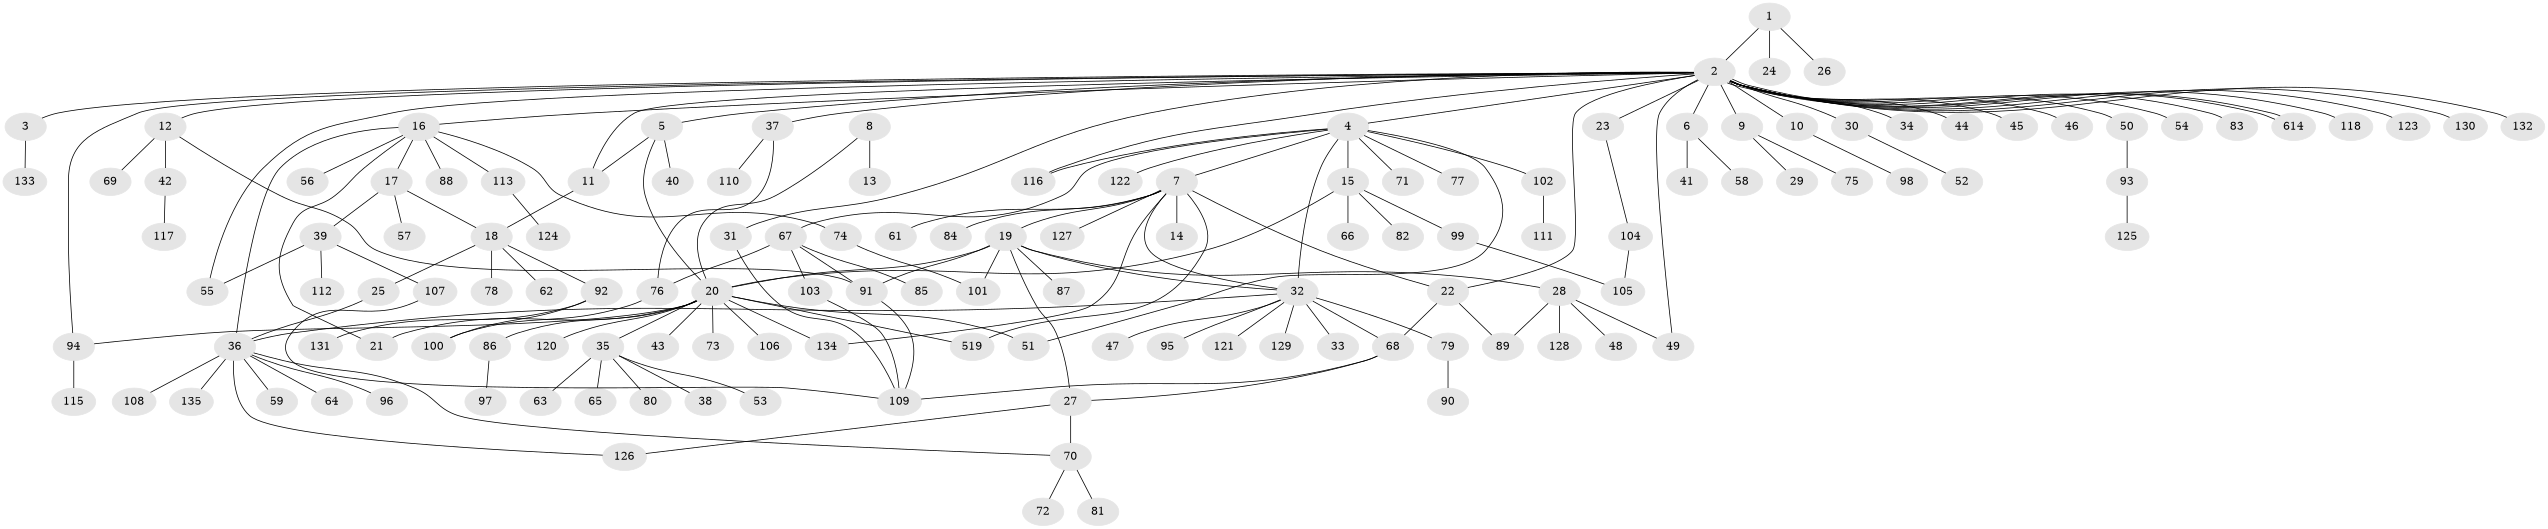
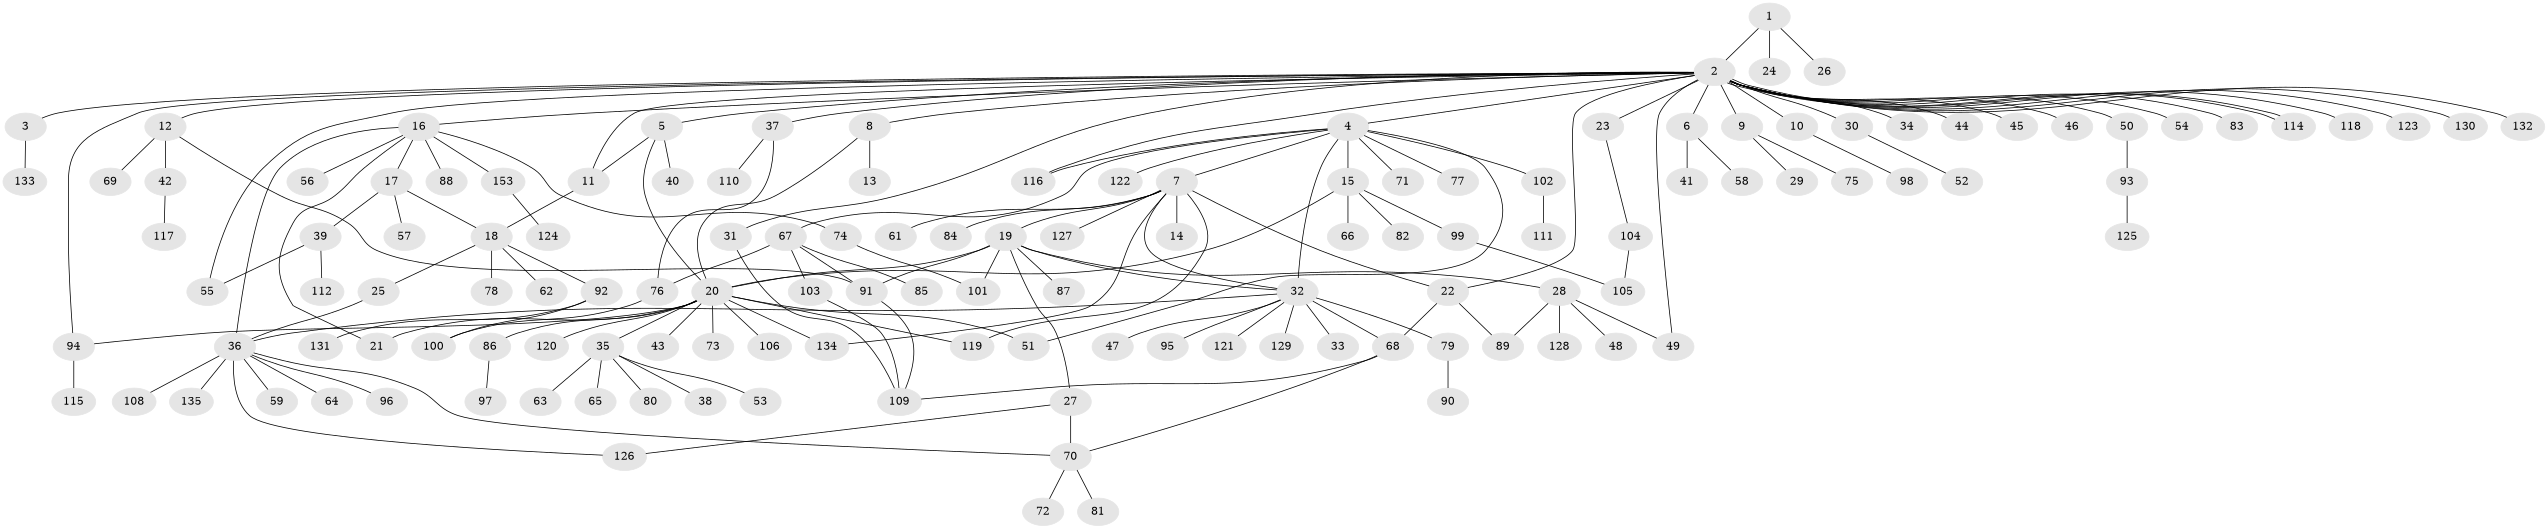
none -> (1251, 90)
(2294, 127) -> (2294, 127)
(503, 182) -> (503, 182)
(435, 292) -> none
(972, 347) -> (972, 347)
(1236, 387) -> (1235, 407)
